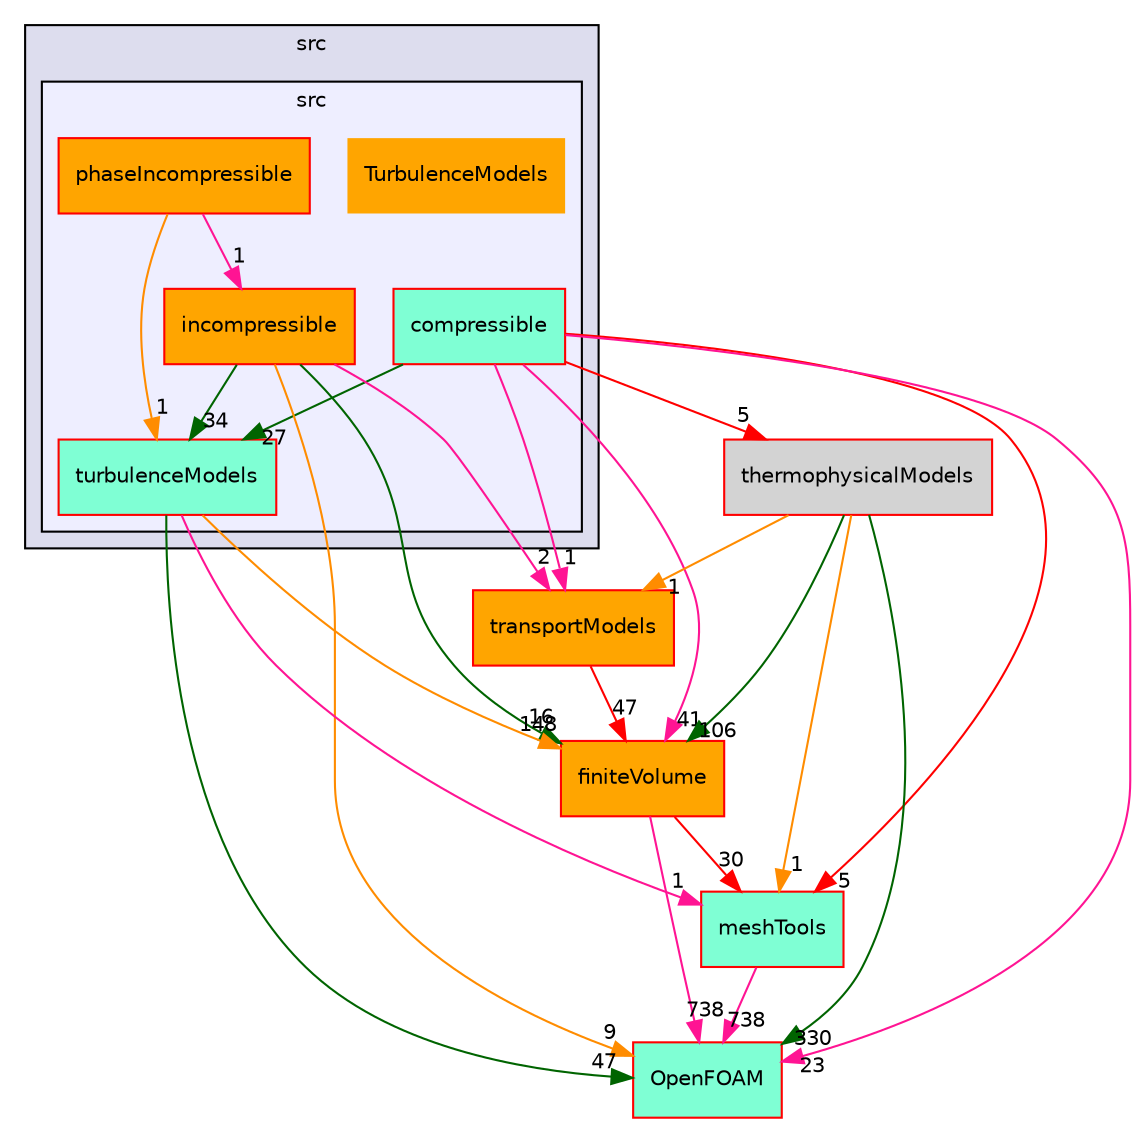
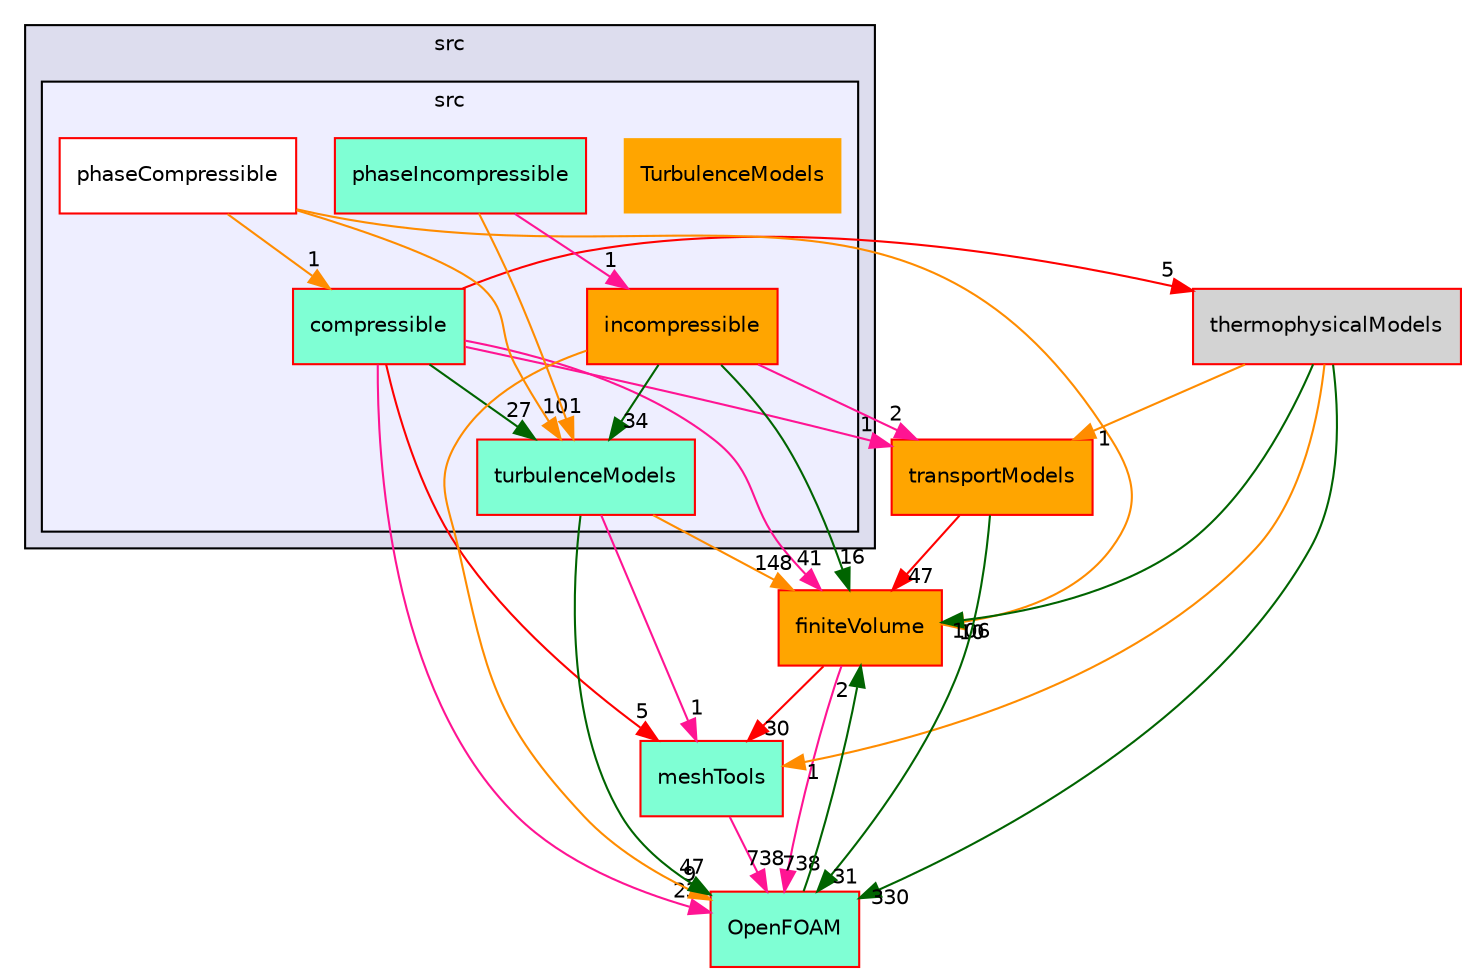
none -> (178, 176)
(184, 176) -> (460, 176)
none -> (942, 709)
none -> (834, 790)
